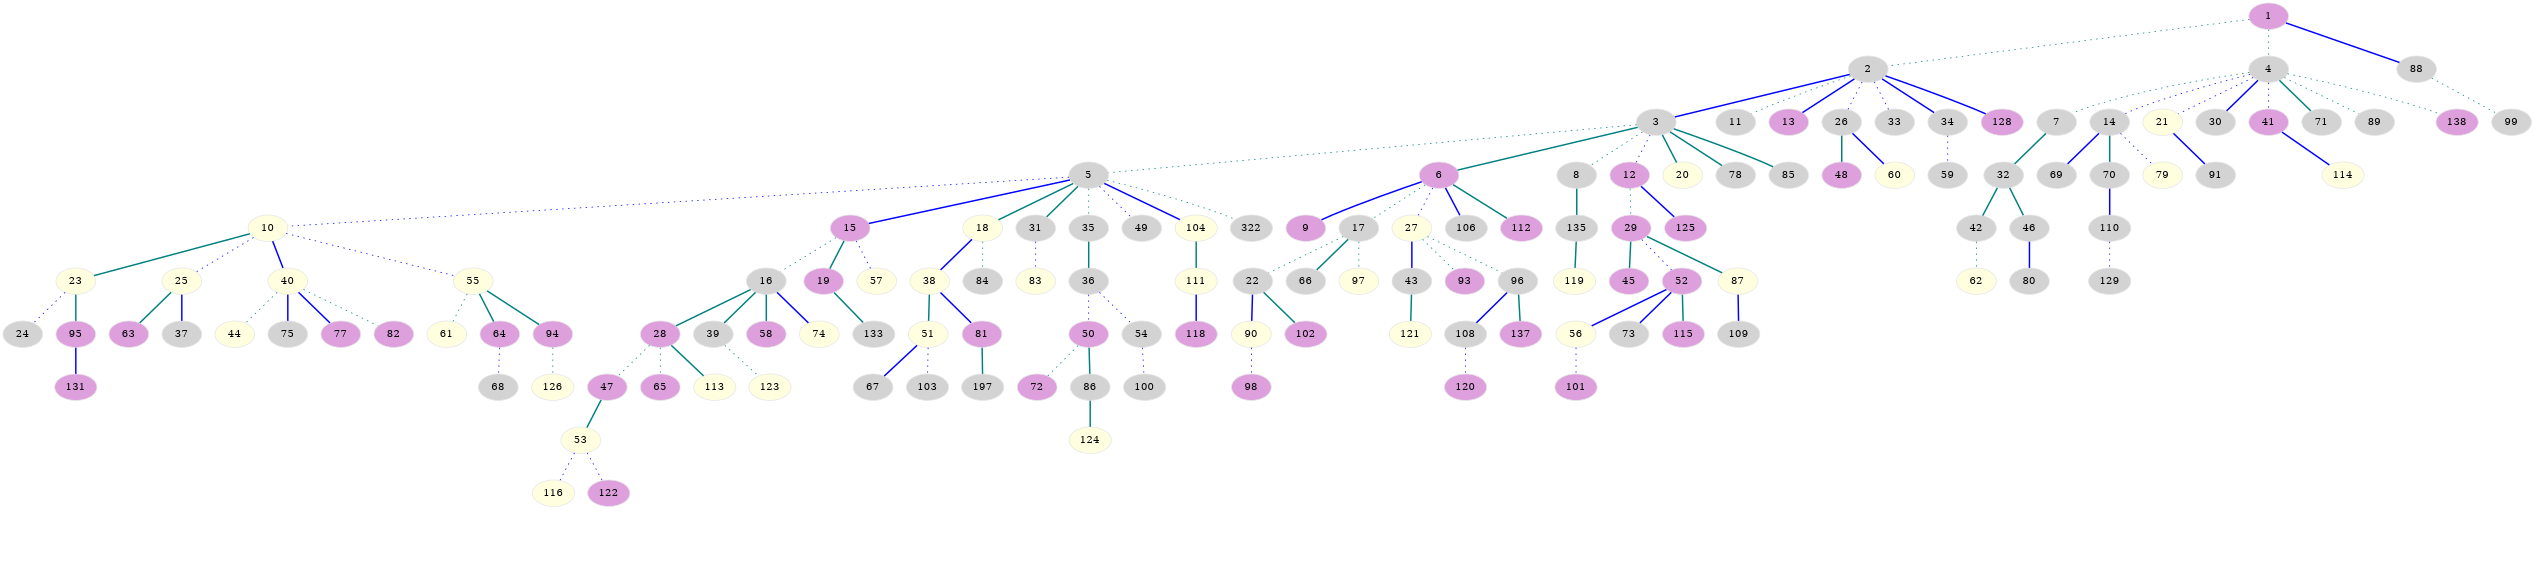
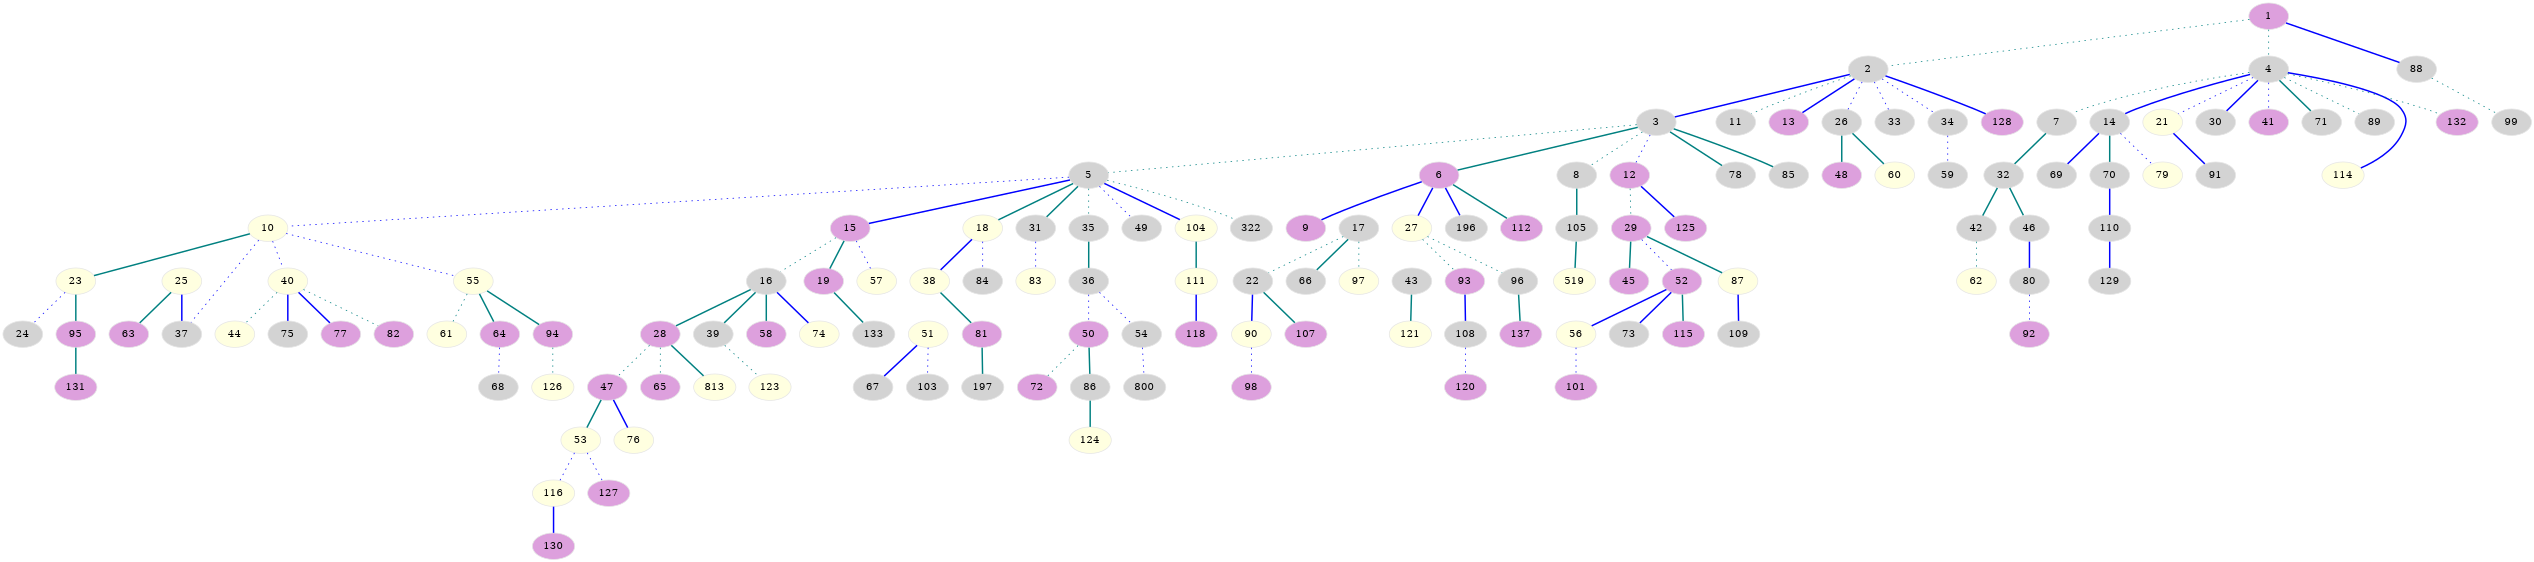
(2187, 92) -> (2187, 92)
(1908, 96) -> (1908, 96)
(2457, 122) -> (2457, 122)
(1868, 149) -> (1868, 149)
(2306, 149) -> (2398, 106)
(1683, 175) -> none
(1399, 202) -> none
(1425, 202) -> (1425, 202)
(1466, 228) -> (1466, 228)
(1577, 228) -> (1577, 228)
(225, 255) -> (225, 281)
(278, 255) -> (278, 255)
(983, 255) -> (983, 255)
(1412, 255) -> none
(2110, 255) -> (2110, 255)
(1575, 281) -> (1575, 281)
(929, 308) -> none
(956, 308) -> (956, 308)
(1492, 308) -> (1465, 308)
(1306, 334) -> (1306, 334)
none -> (2029, 334)
(76, 361) -> (76, 361)
(715, 387) -> (715, 387)
(1145, 387) -> (1145, 387)
none -> (634, 440)
(609, 493) -> (609, 493)
none -> (554, 546)
